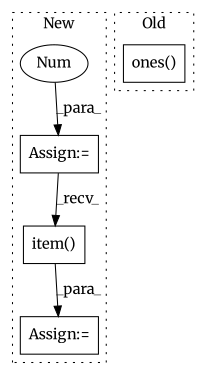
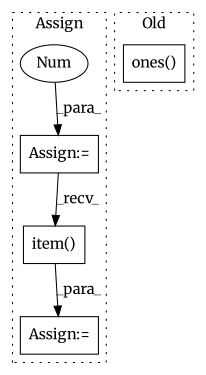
(59, 24) -> (59, 24)
